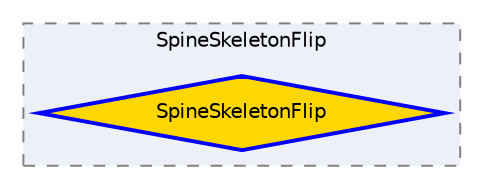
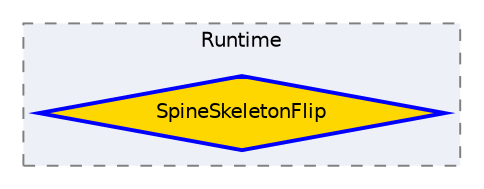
(242, 42) -> (242, 42)
